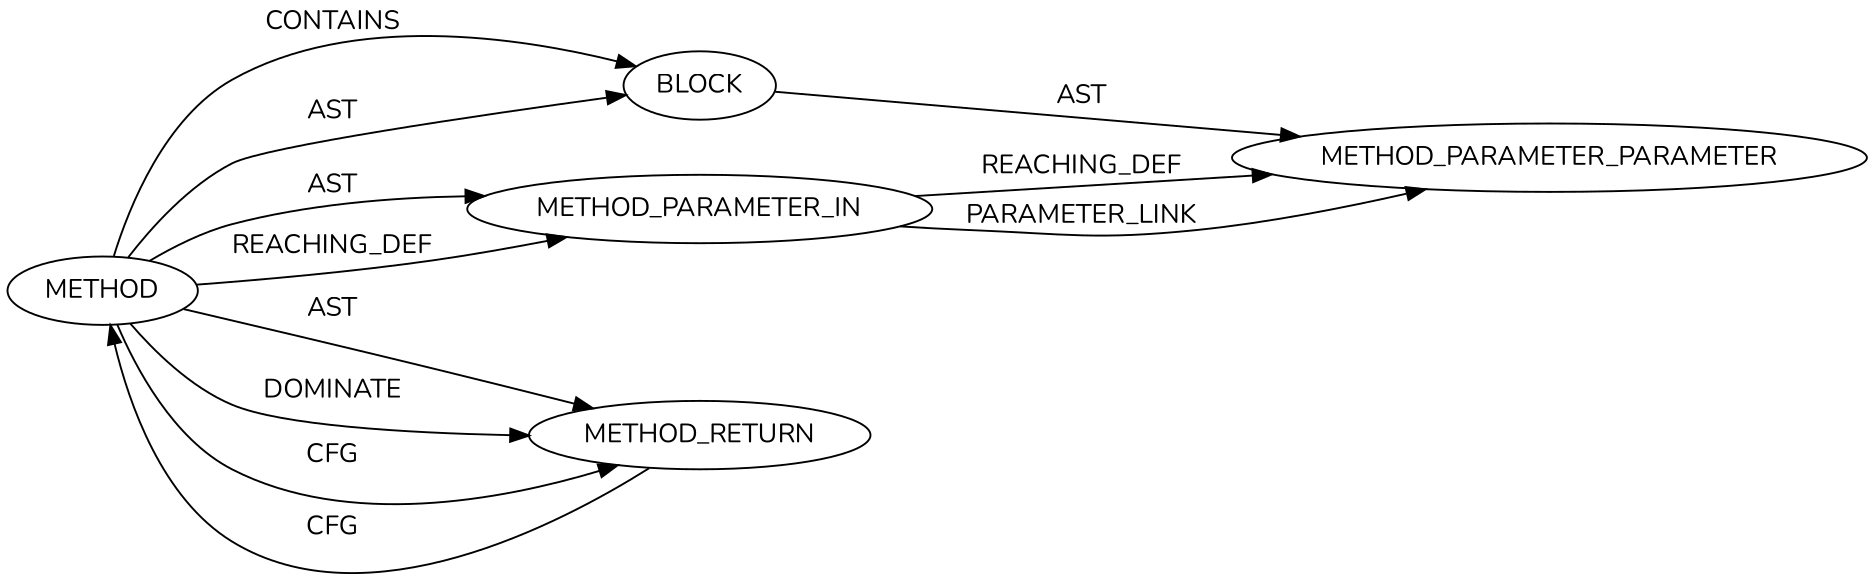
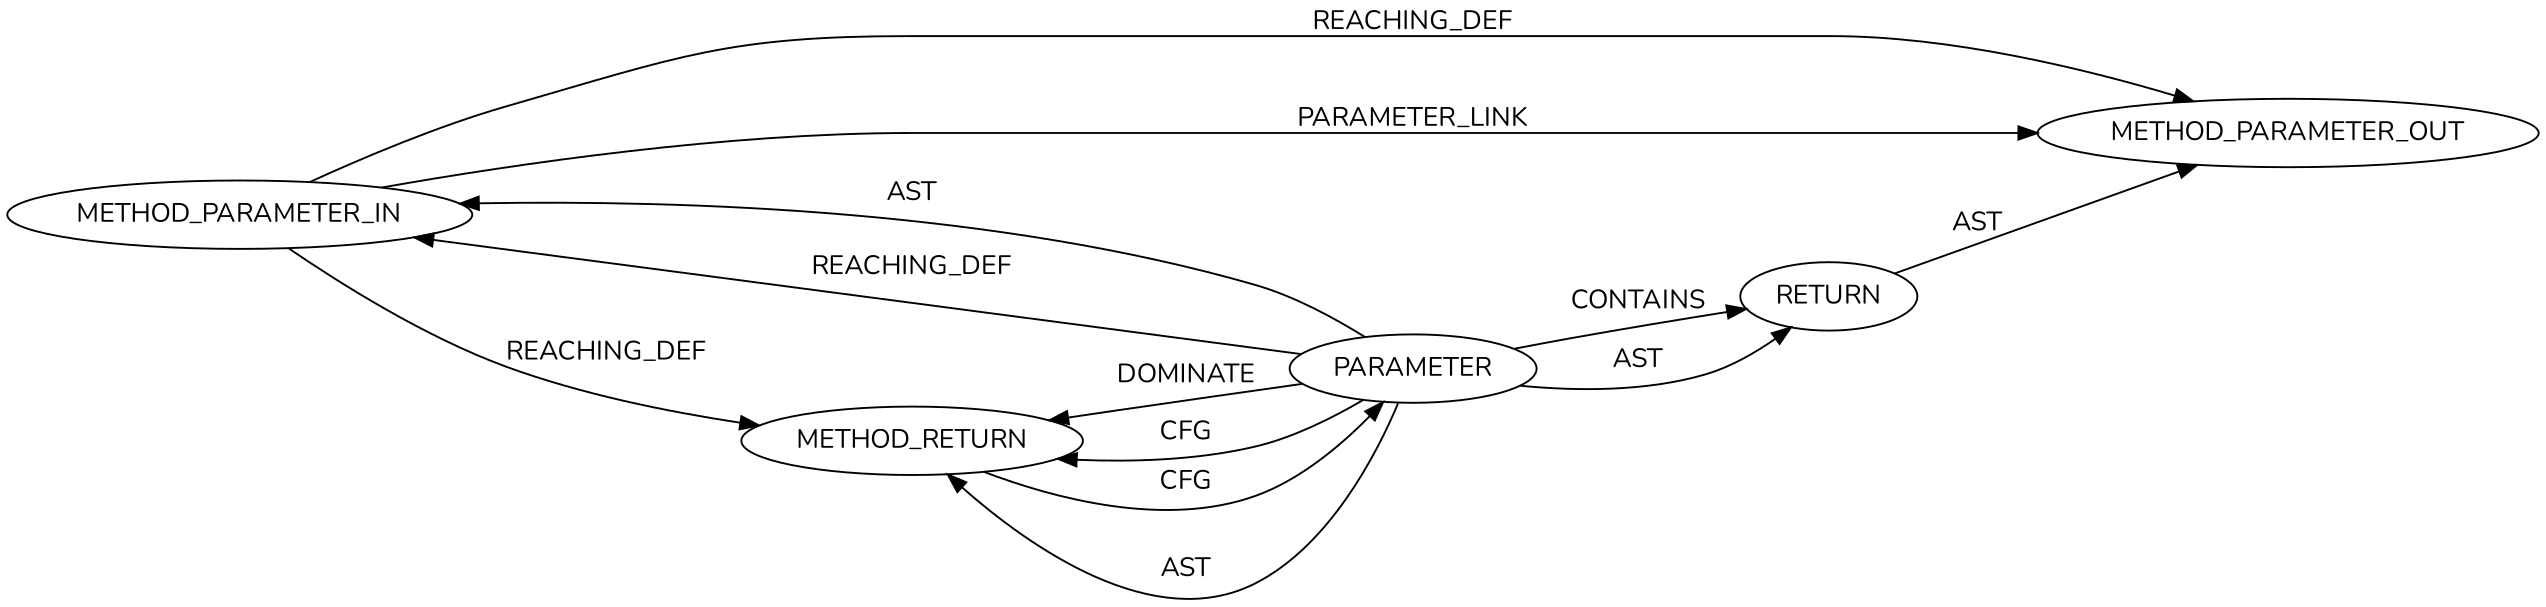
(700, 86) -> (1829, 296)
(1549, 158) -> (2288, 133)
(103, 291) -> (1413, 369)
none -> (503, 365)
